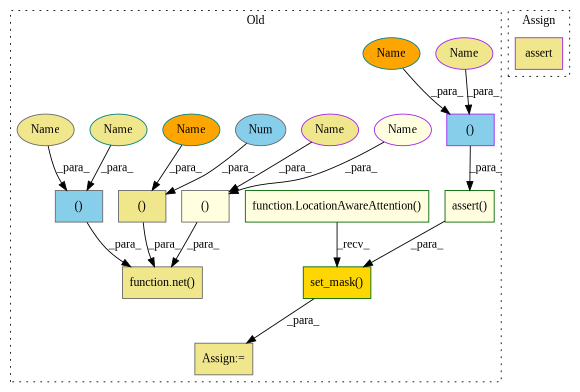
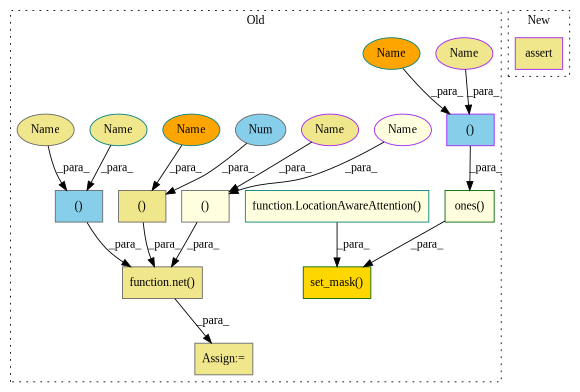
(539, 21) -> (539, 21)
(337, 206) -> (337, 206)
(470, 206) -> (470, 206)
(353, 244) -> (353, 244)
(284, 318) -> (190, 317)
